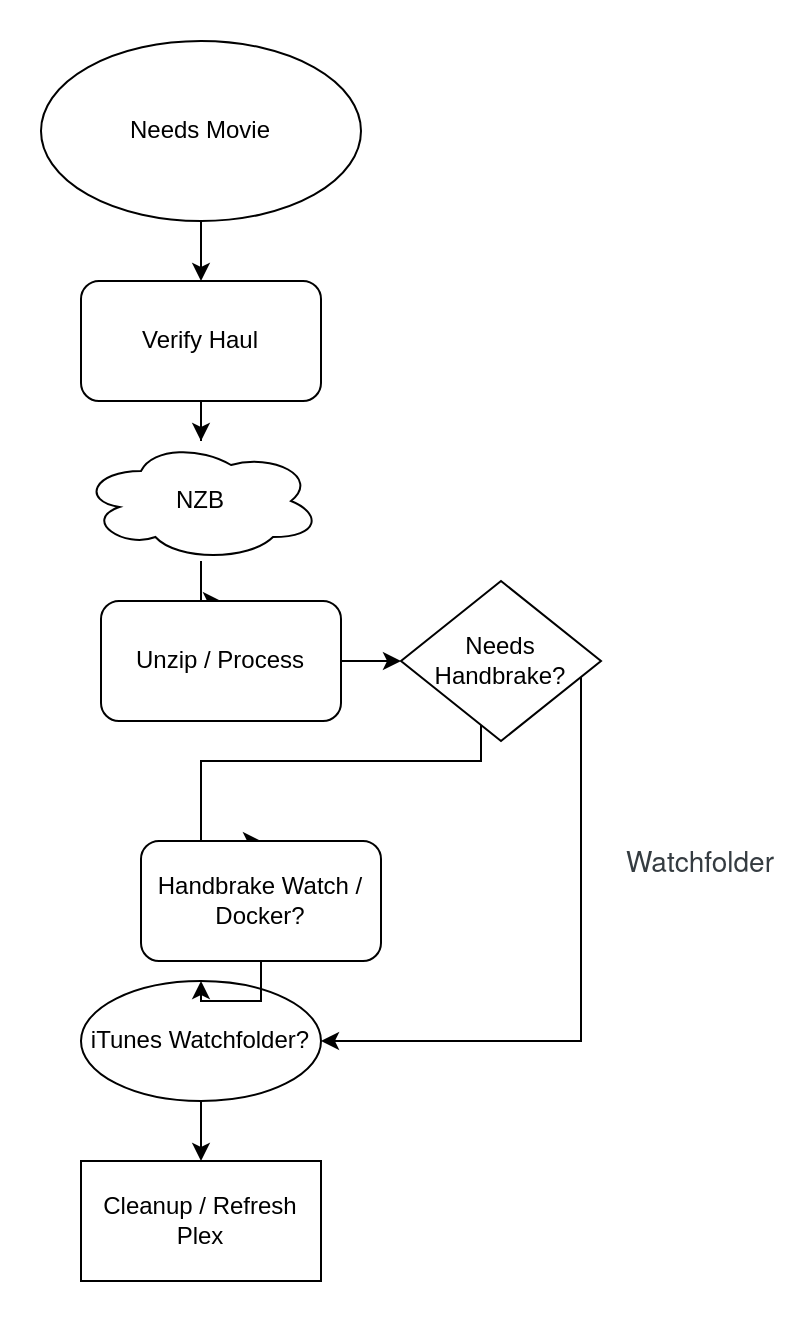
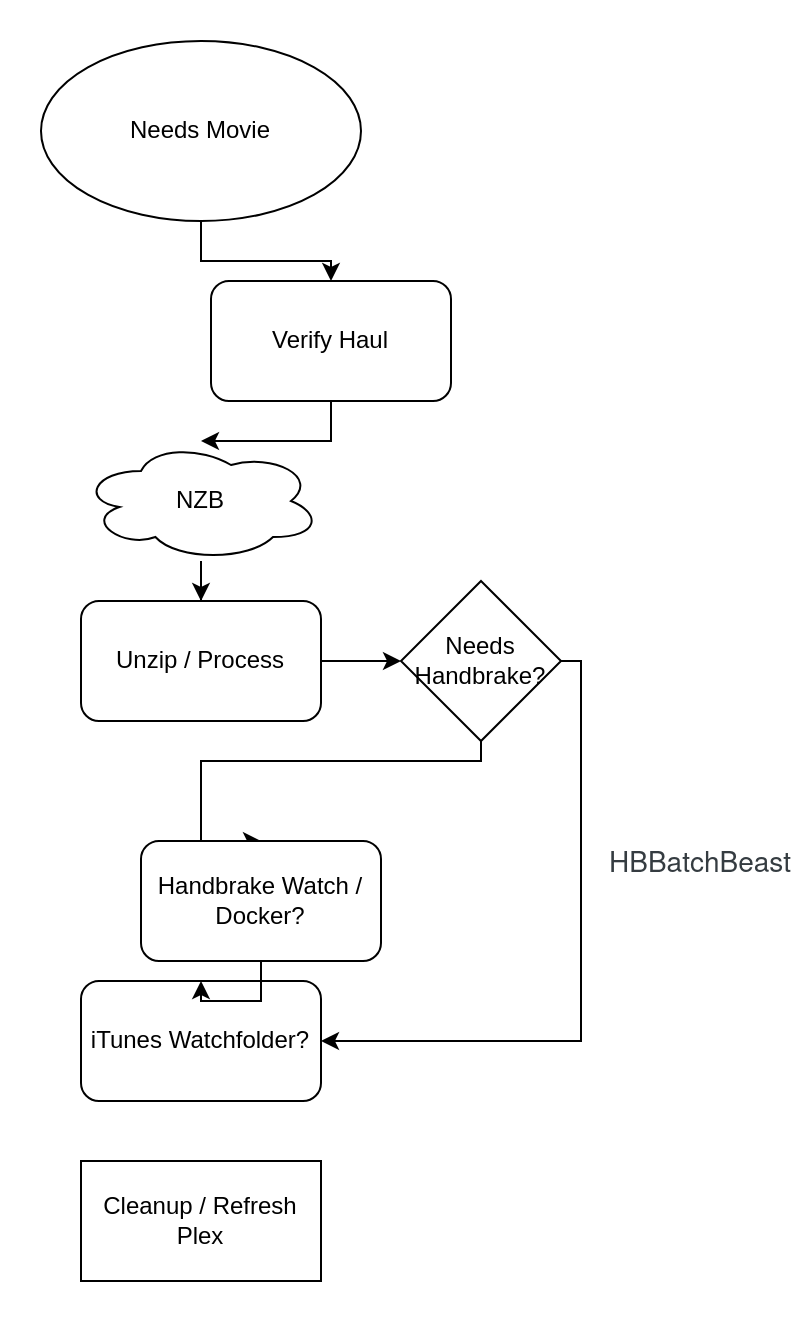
(201, 341) -> (331, 341)
(221, 661) -> (201, 661)
(501, 661) -> (481, 661)
(701, 861) -> (701, 861)
(201, 1041) -> (201, 1041)
(201, 1138) -> none
